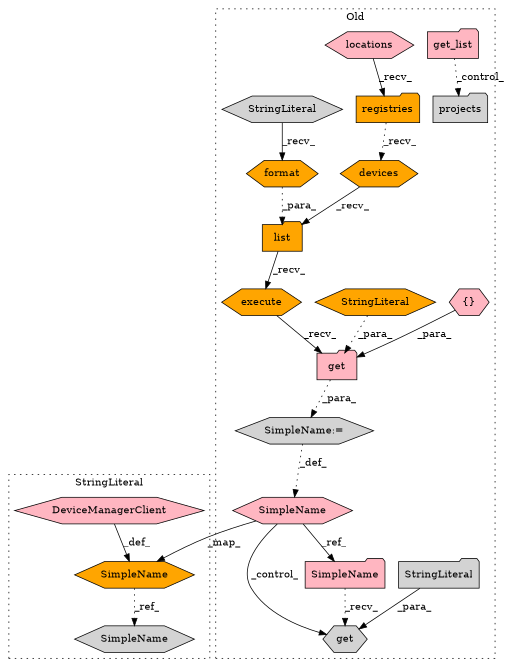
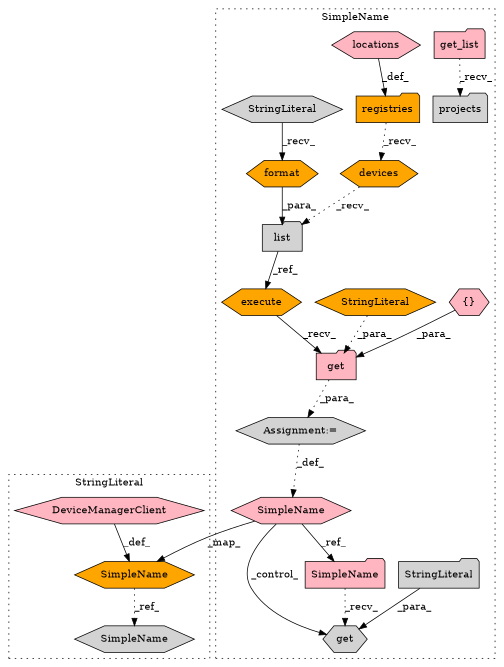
(355, 17) -> (355, 17)
(396, 77) -> (396, 77)
(480, 77) -> (476, 77)
(282, 202) -> (282, 202)
(334, 204) -> (334, 204)
(282, 238) -> (282, 238)
(289, 270) -> (285, 270)
(304, 431) -> (301, 431)
